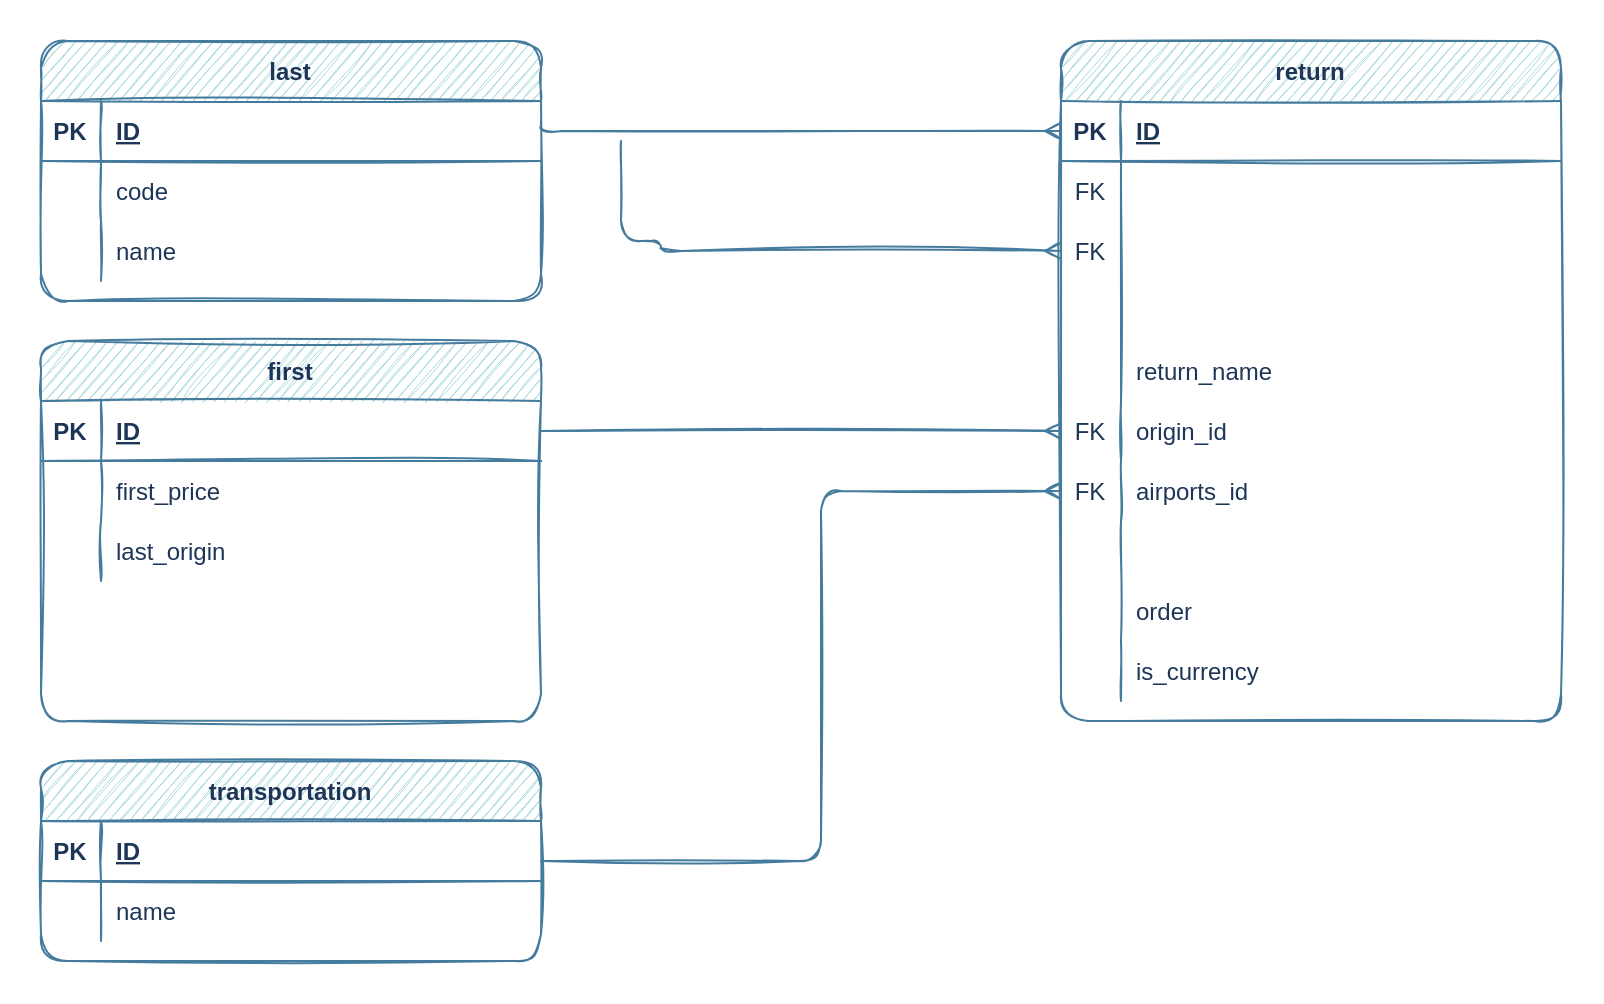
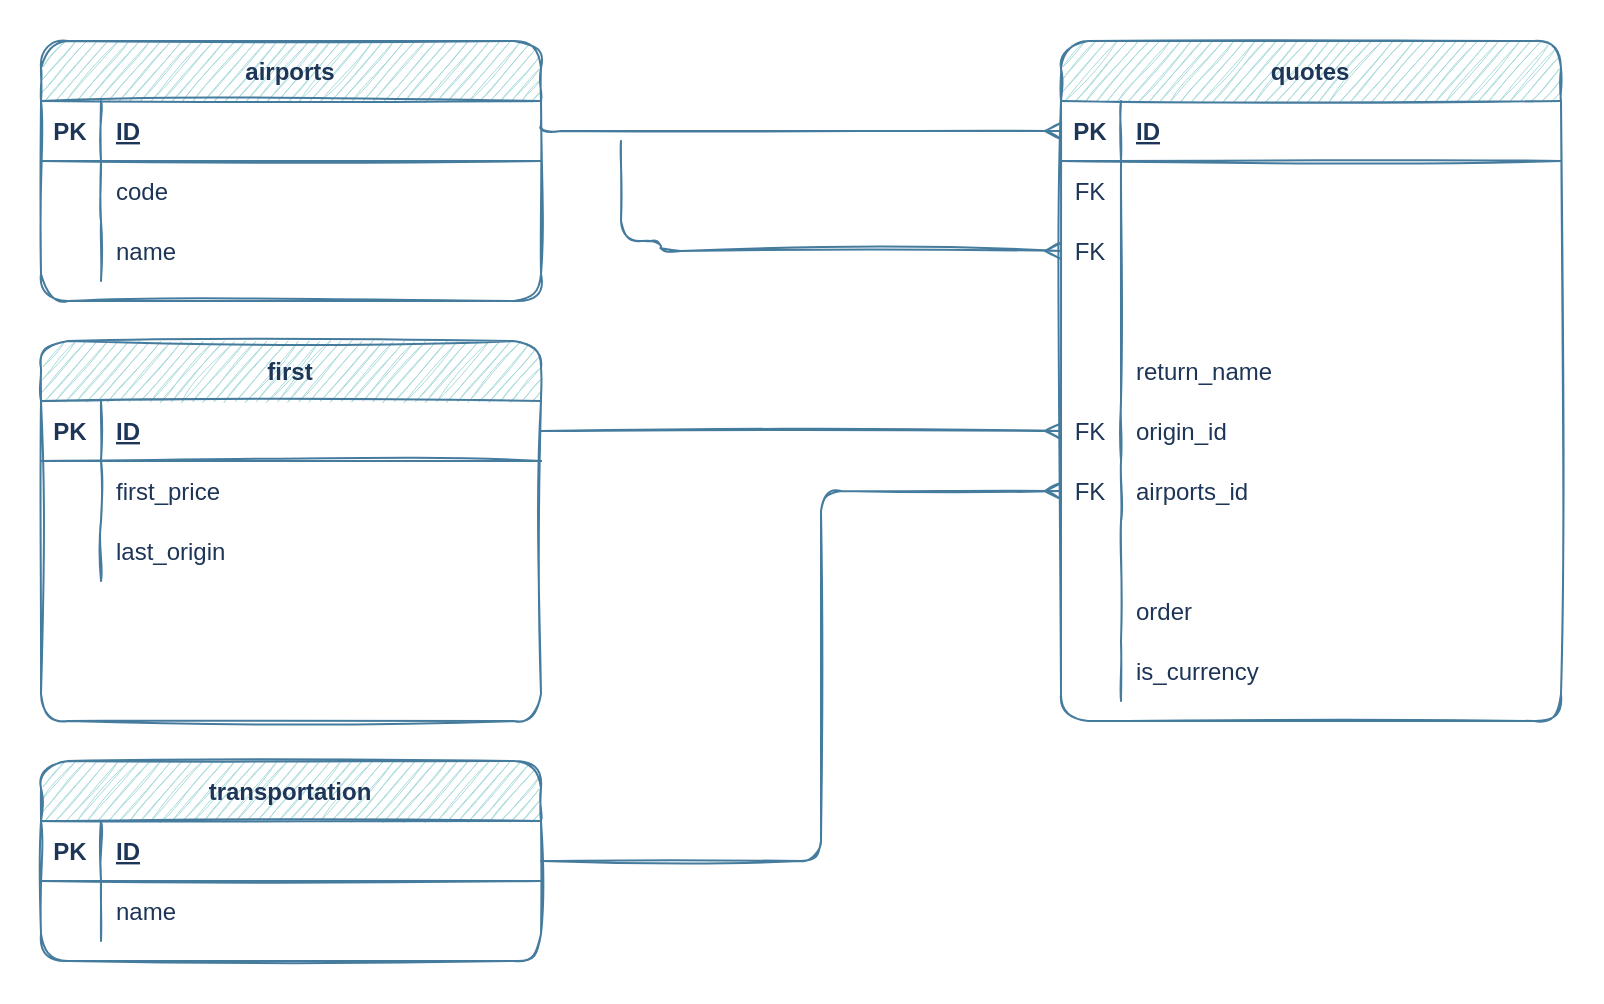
(290, 72) -> (290, 72)
(1310, 72) -> (1310, 72)
